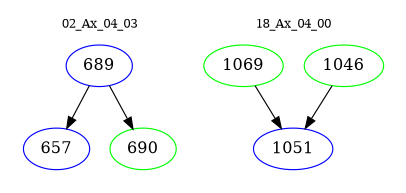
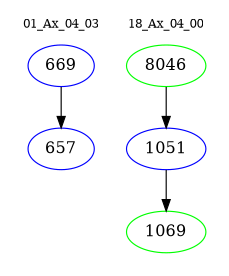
(100, 25) -> (61, 25)
(99, 66) -> (61, 66)
(344, 66) -> (166, 66)
(265, 102) -> (166, 185)
(143, 149) -> none
